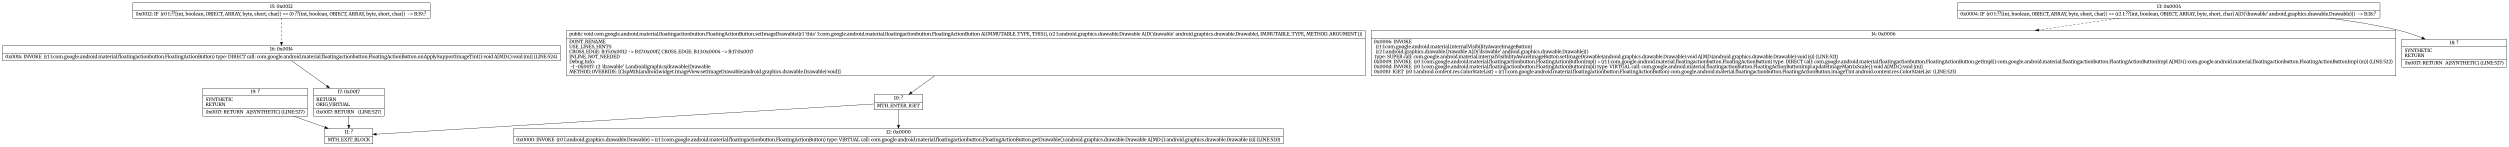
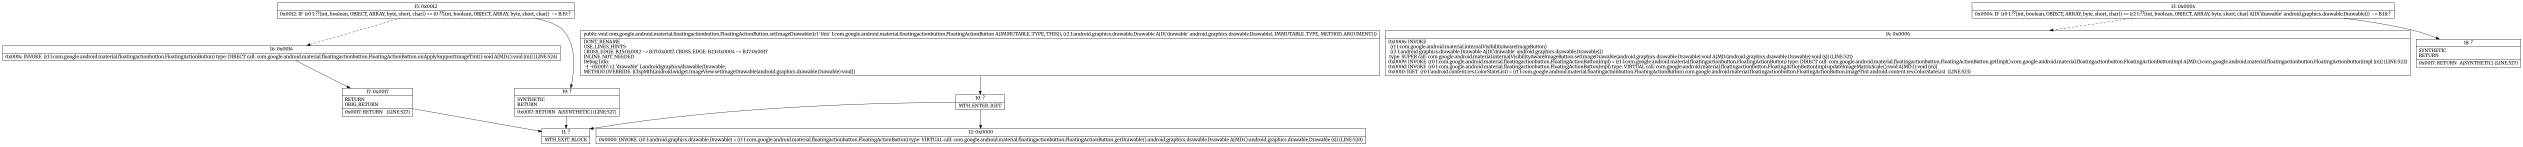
none -> (570, 41)
(333, 104) -> (362, 104)
